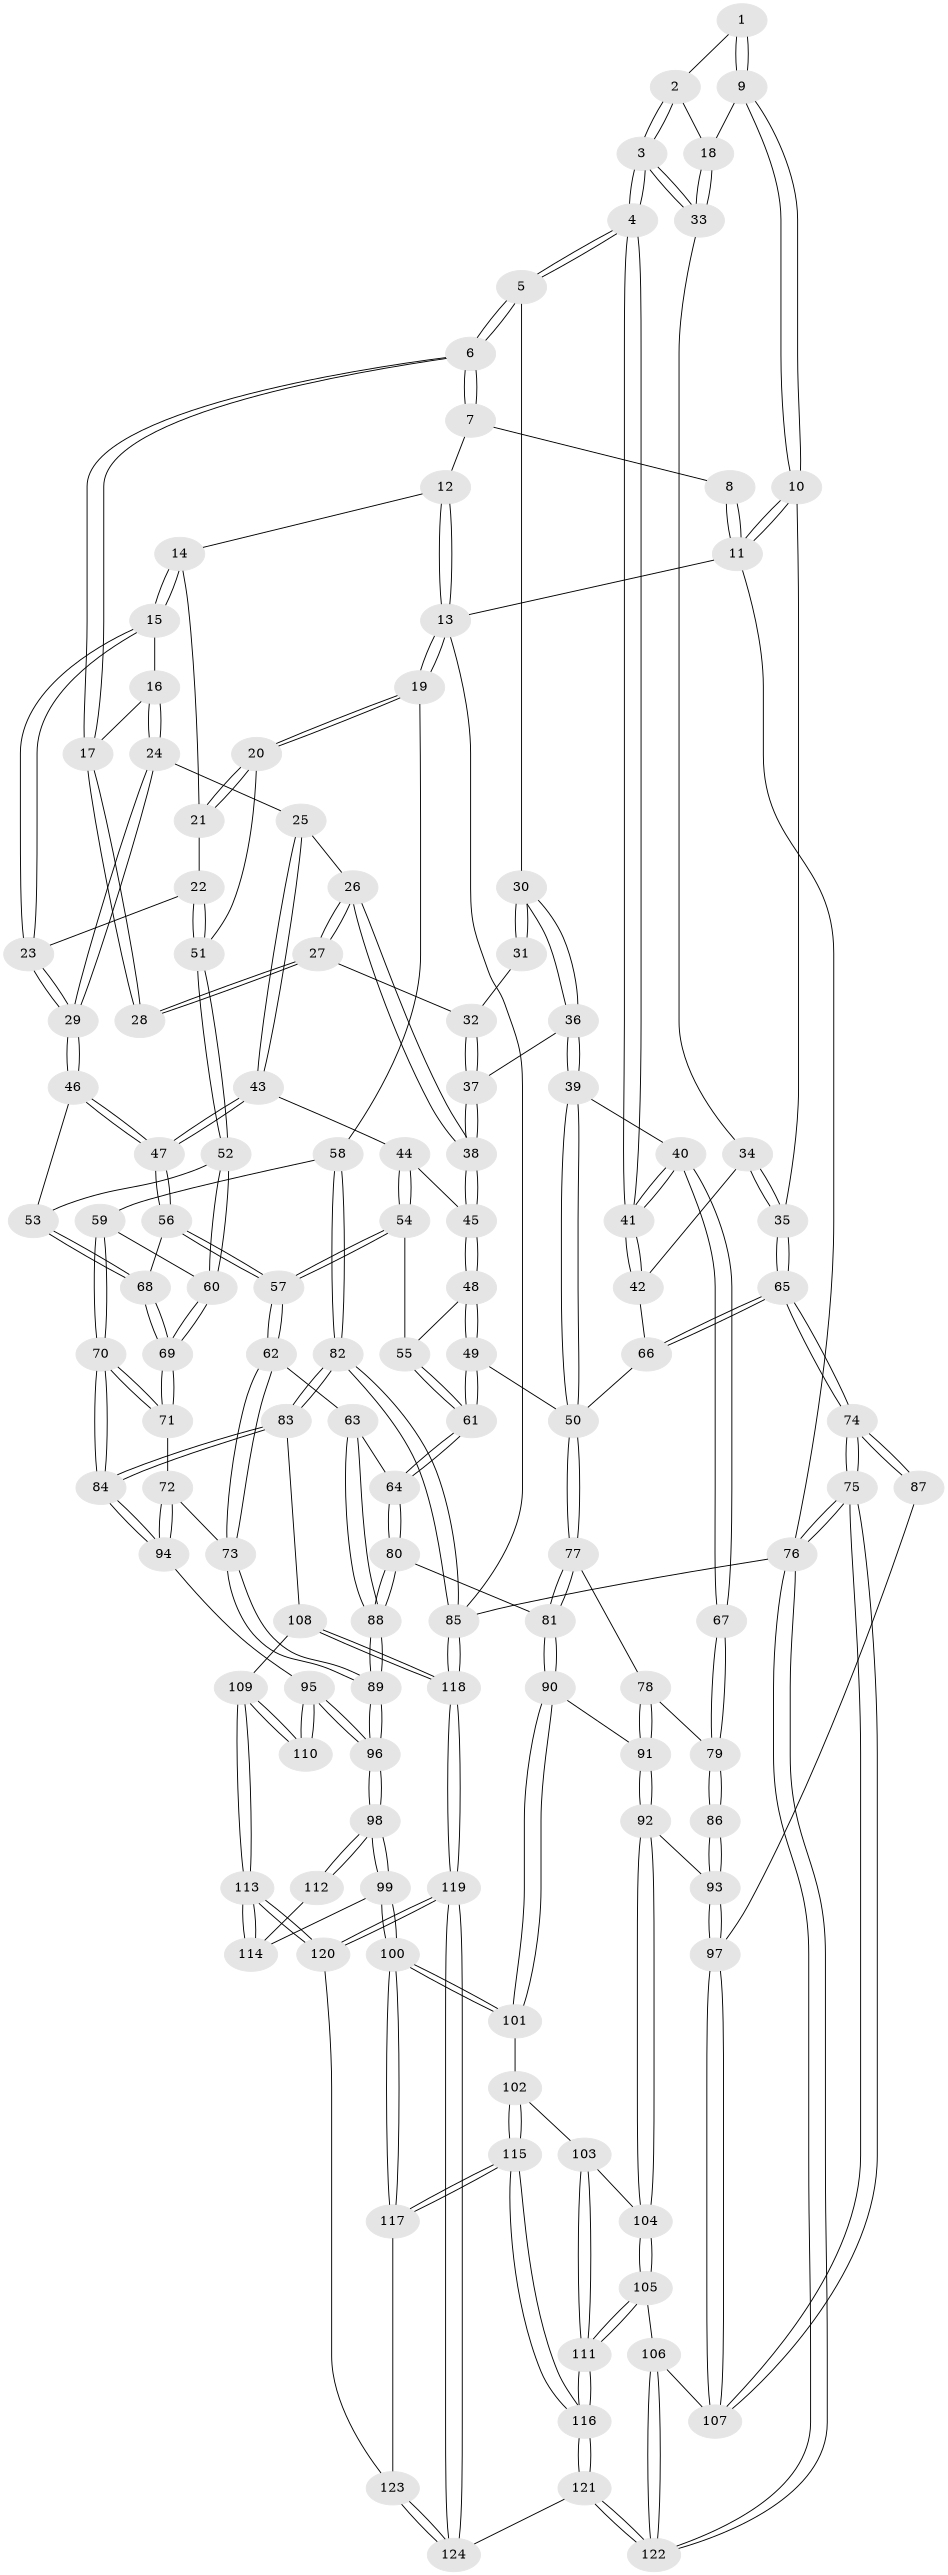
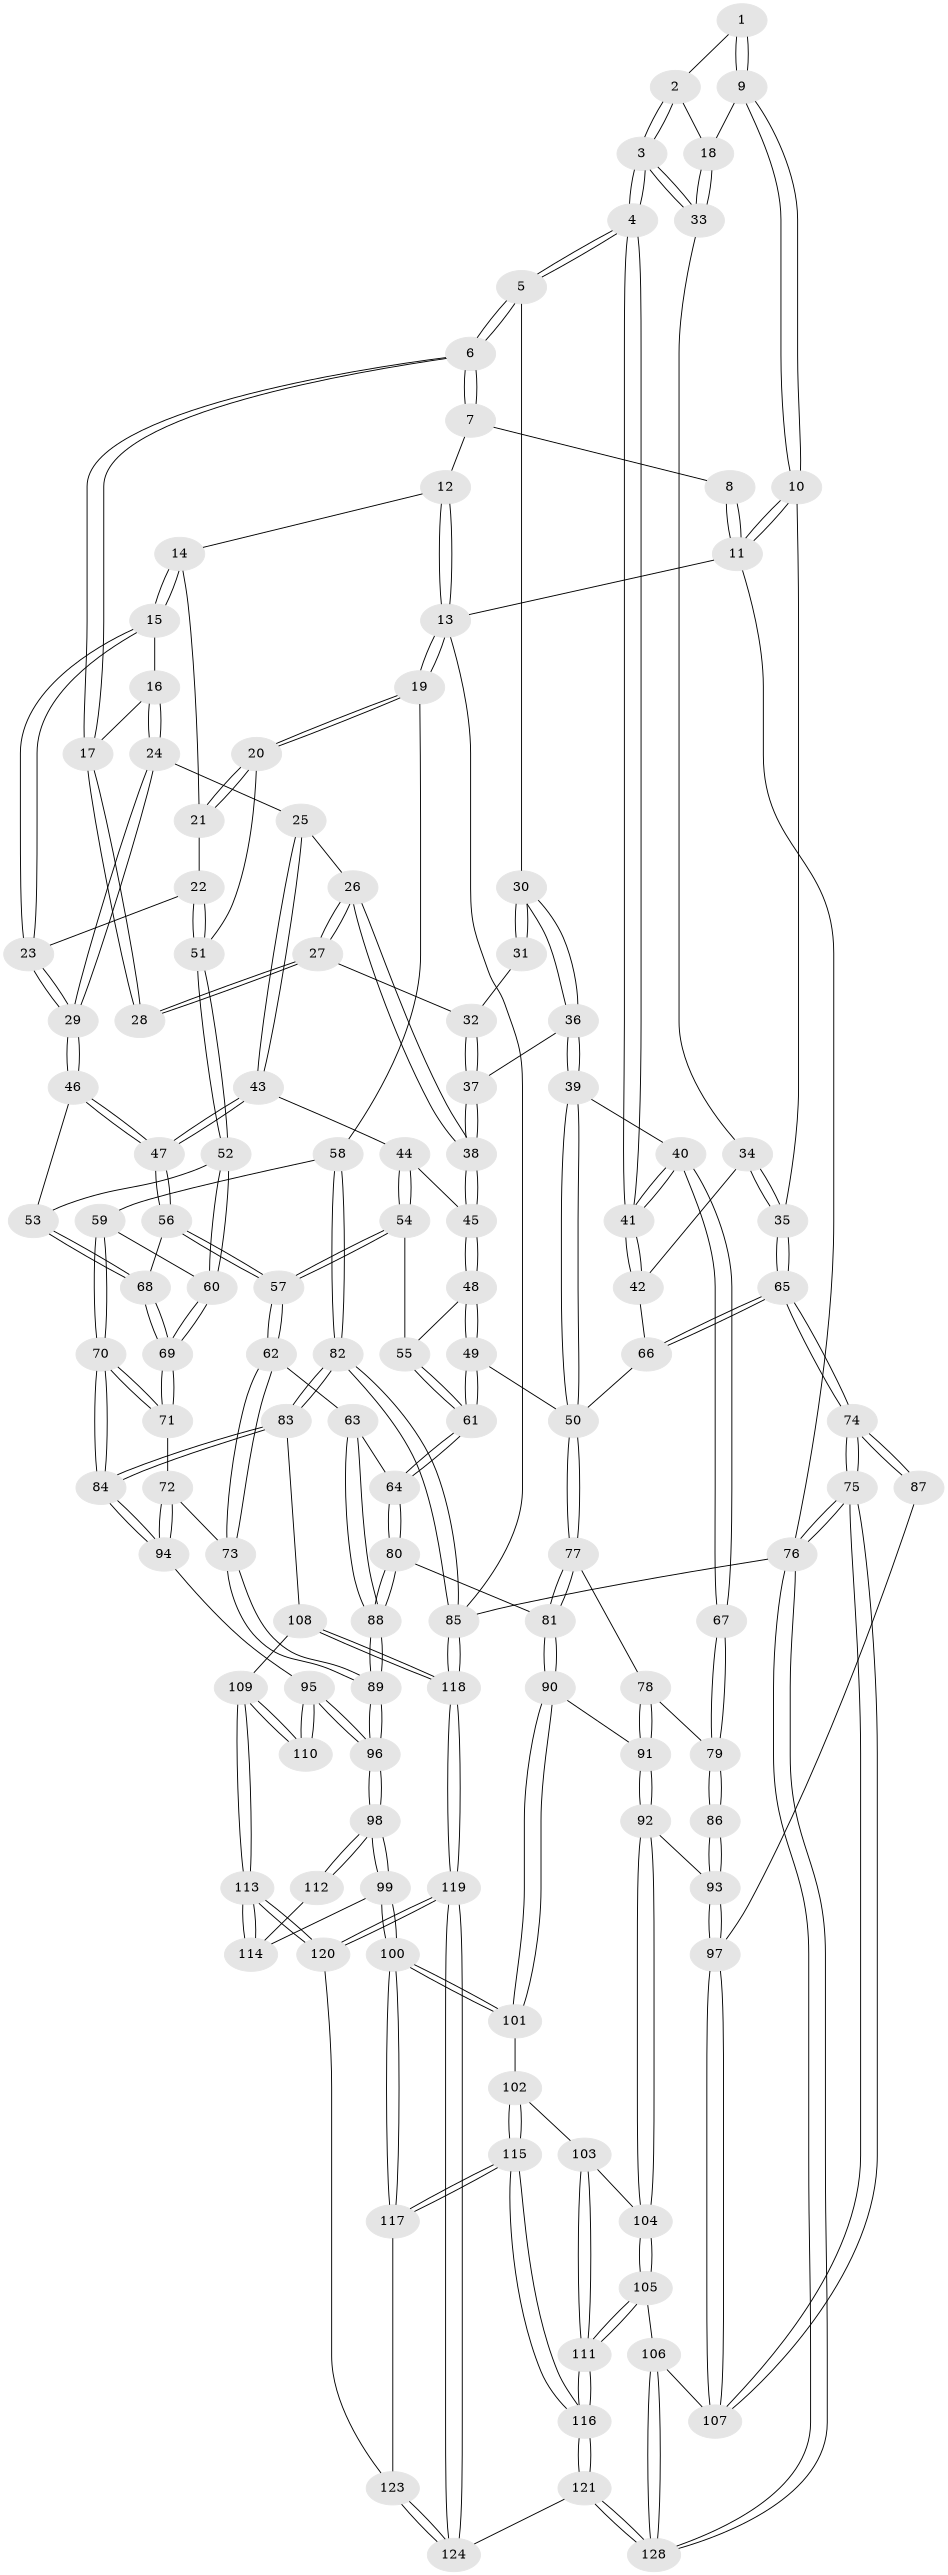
(654, 2555) -> (654, 2555)
